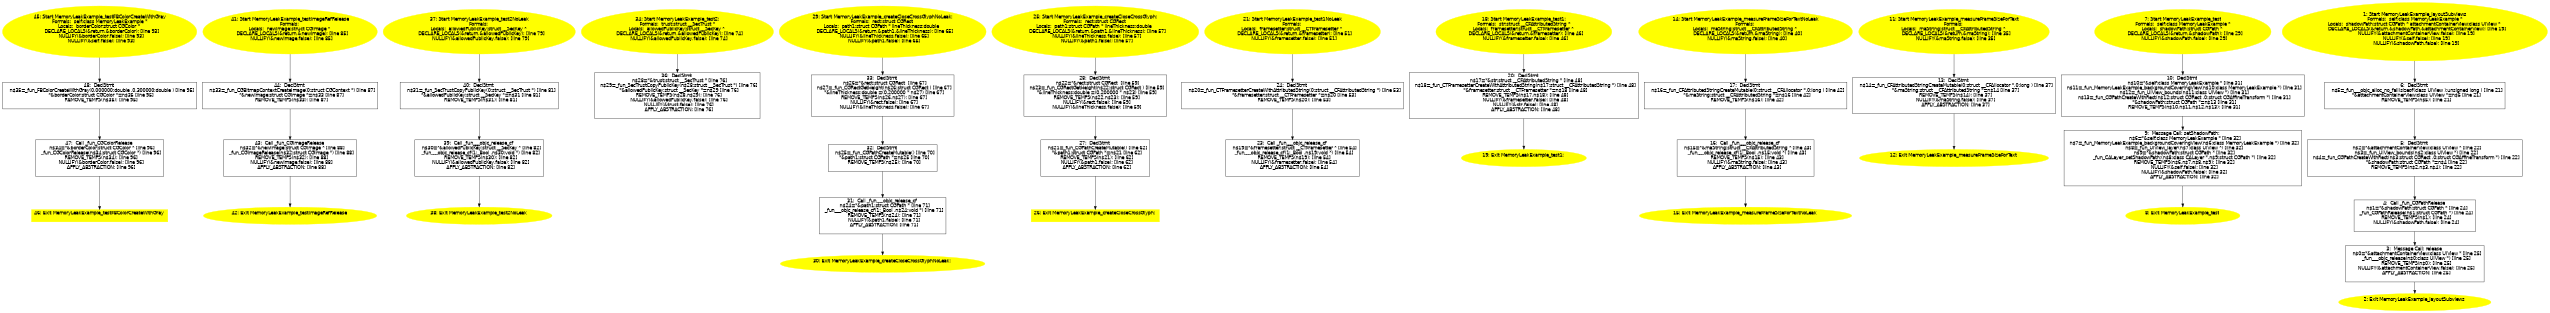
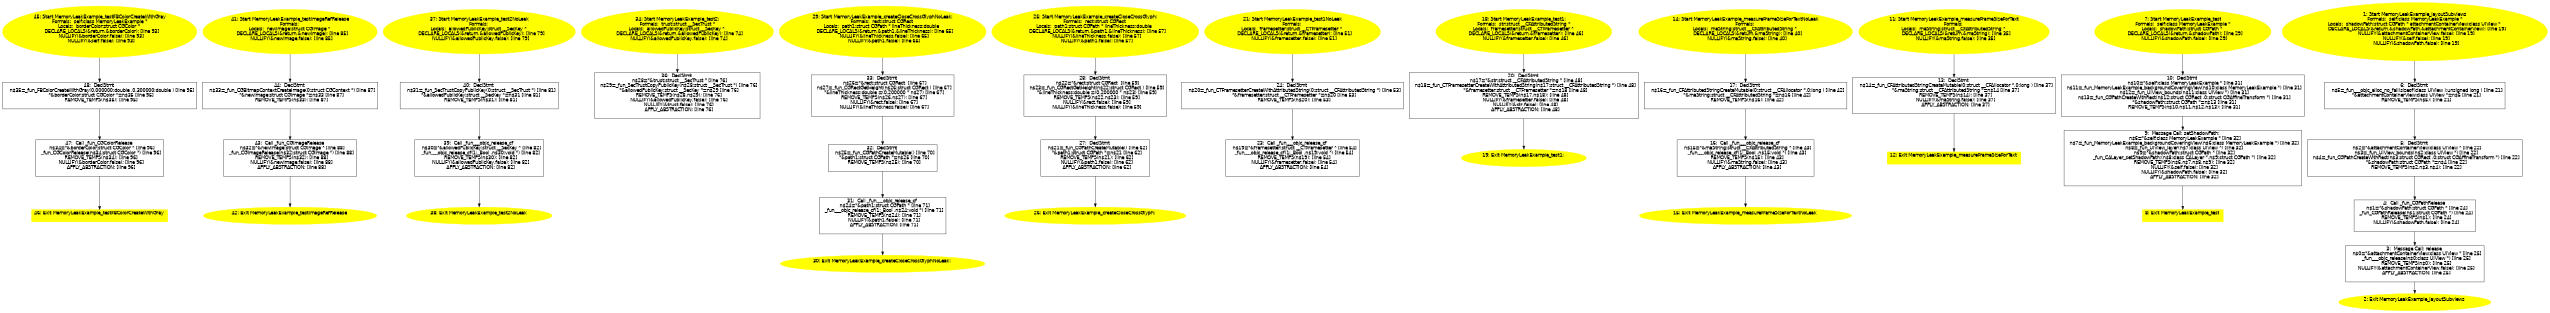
(1954, 158) -> (1954, 158)
(1095, 216) -> (1095, 216)
(2183, 216) -> (2183, 216)
